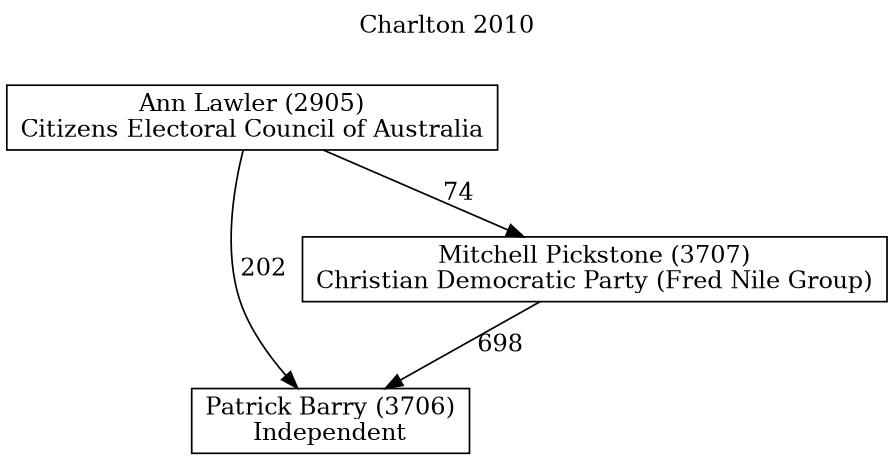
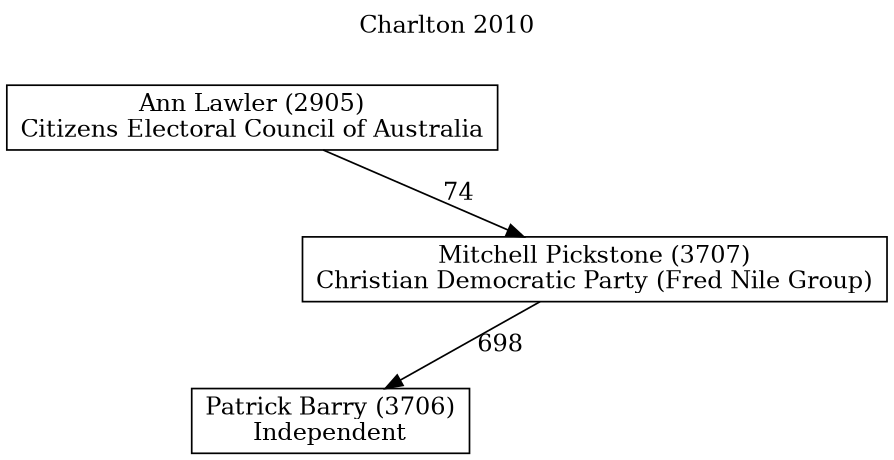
(233, 270) -> none
